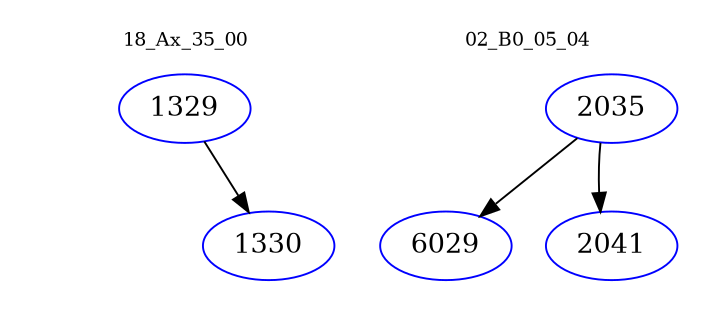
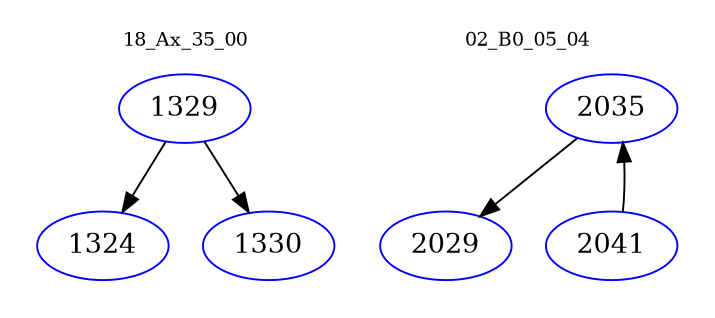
(599, 168) -> (624, 187)
none -> (103, 246)
(446, 246) -> (446, 246)
